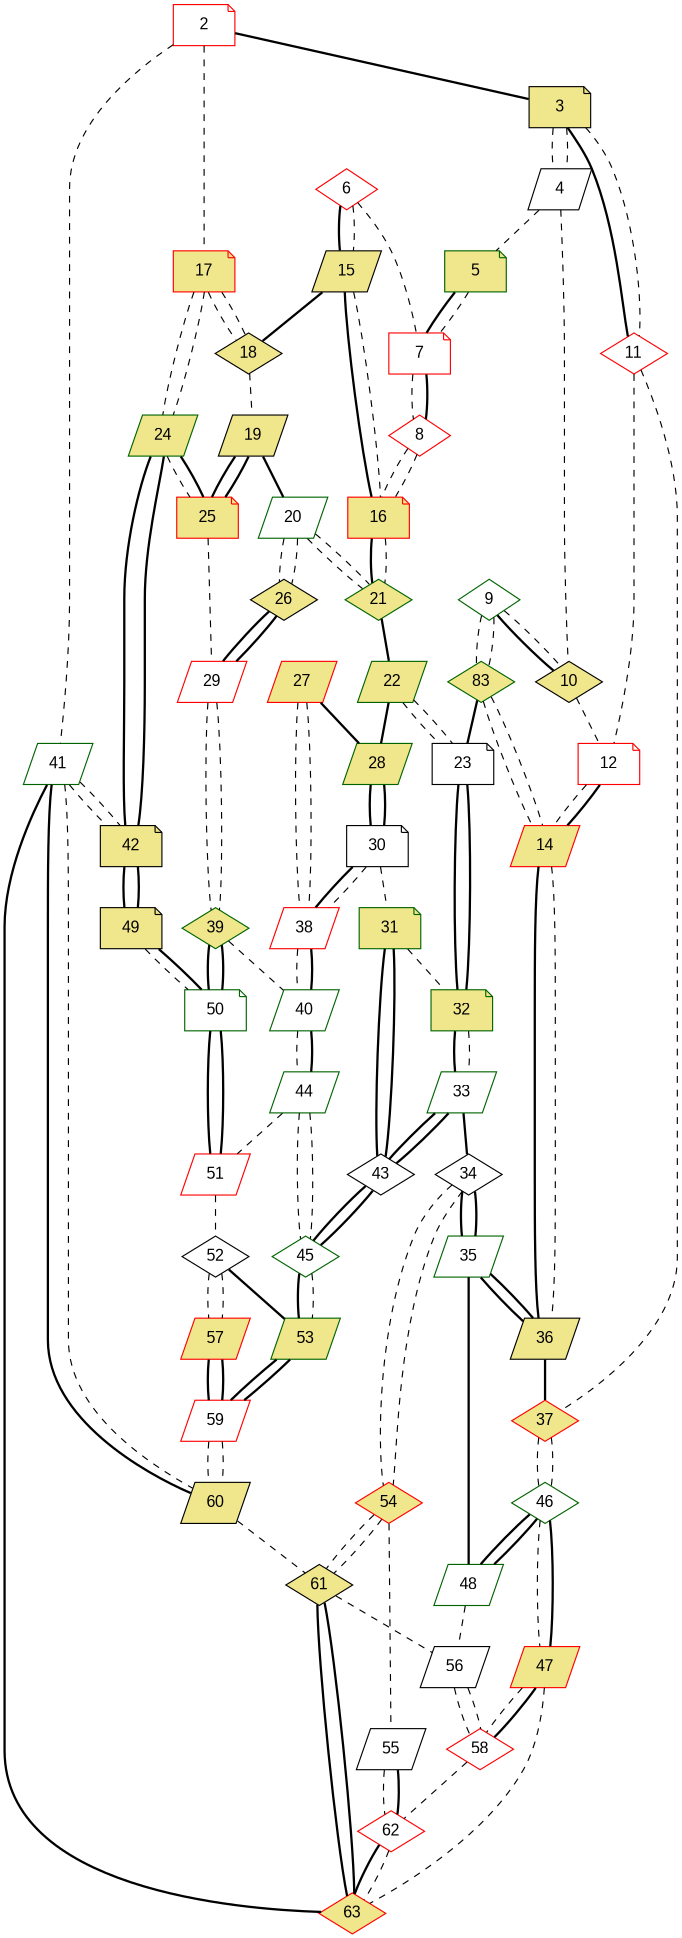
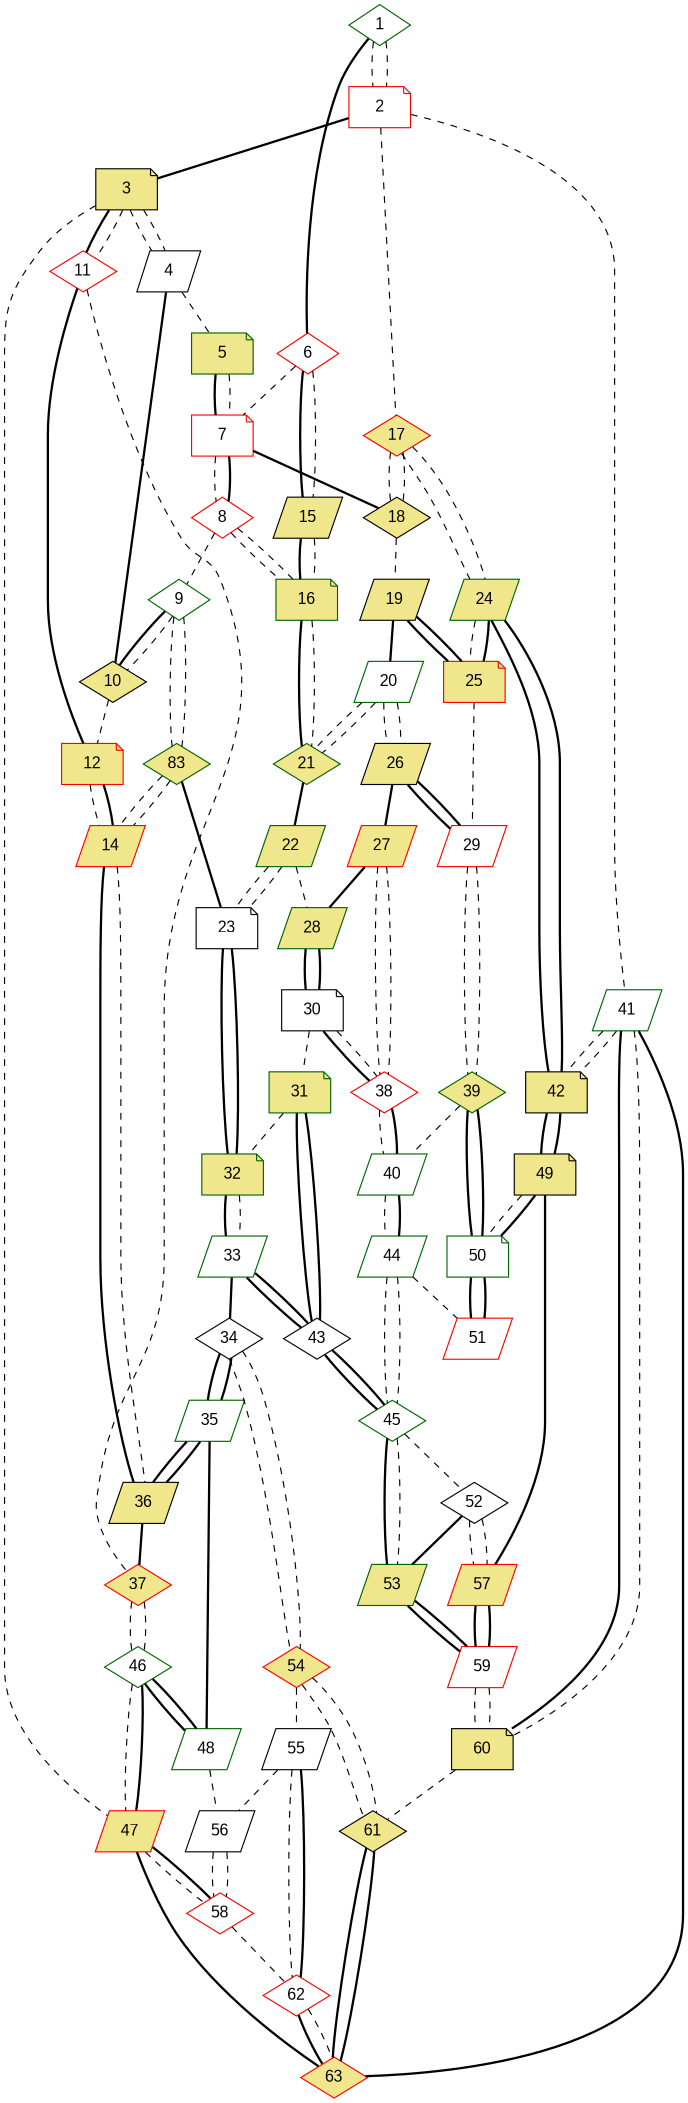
none -> (380, 25)
(204, 271) -> (397, 436)
(292, 317) -> (322, 482)
(564, 436) -> (141, 477)
(379, 518) -> (307, 600)
(634, 559) -> (48, 517)
none -> (198, 564)
(284, 600) -> (396, 764)
(385, 723) -> (302, 887)
(609, 764) -> (92, 764)
none -> (389, 805)
(304, 928) -> (384, 1092)
none -> (5, 1012)
(216, 1216) -> (433, 1462)
none -> (545, 1385)
(216, 1503) -> (482, 1749)
(382, 1623) -> (258, 1790)
(487, 1817) -> (209, 1974)
